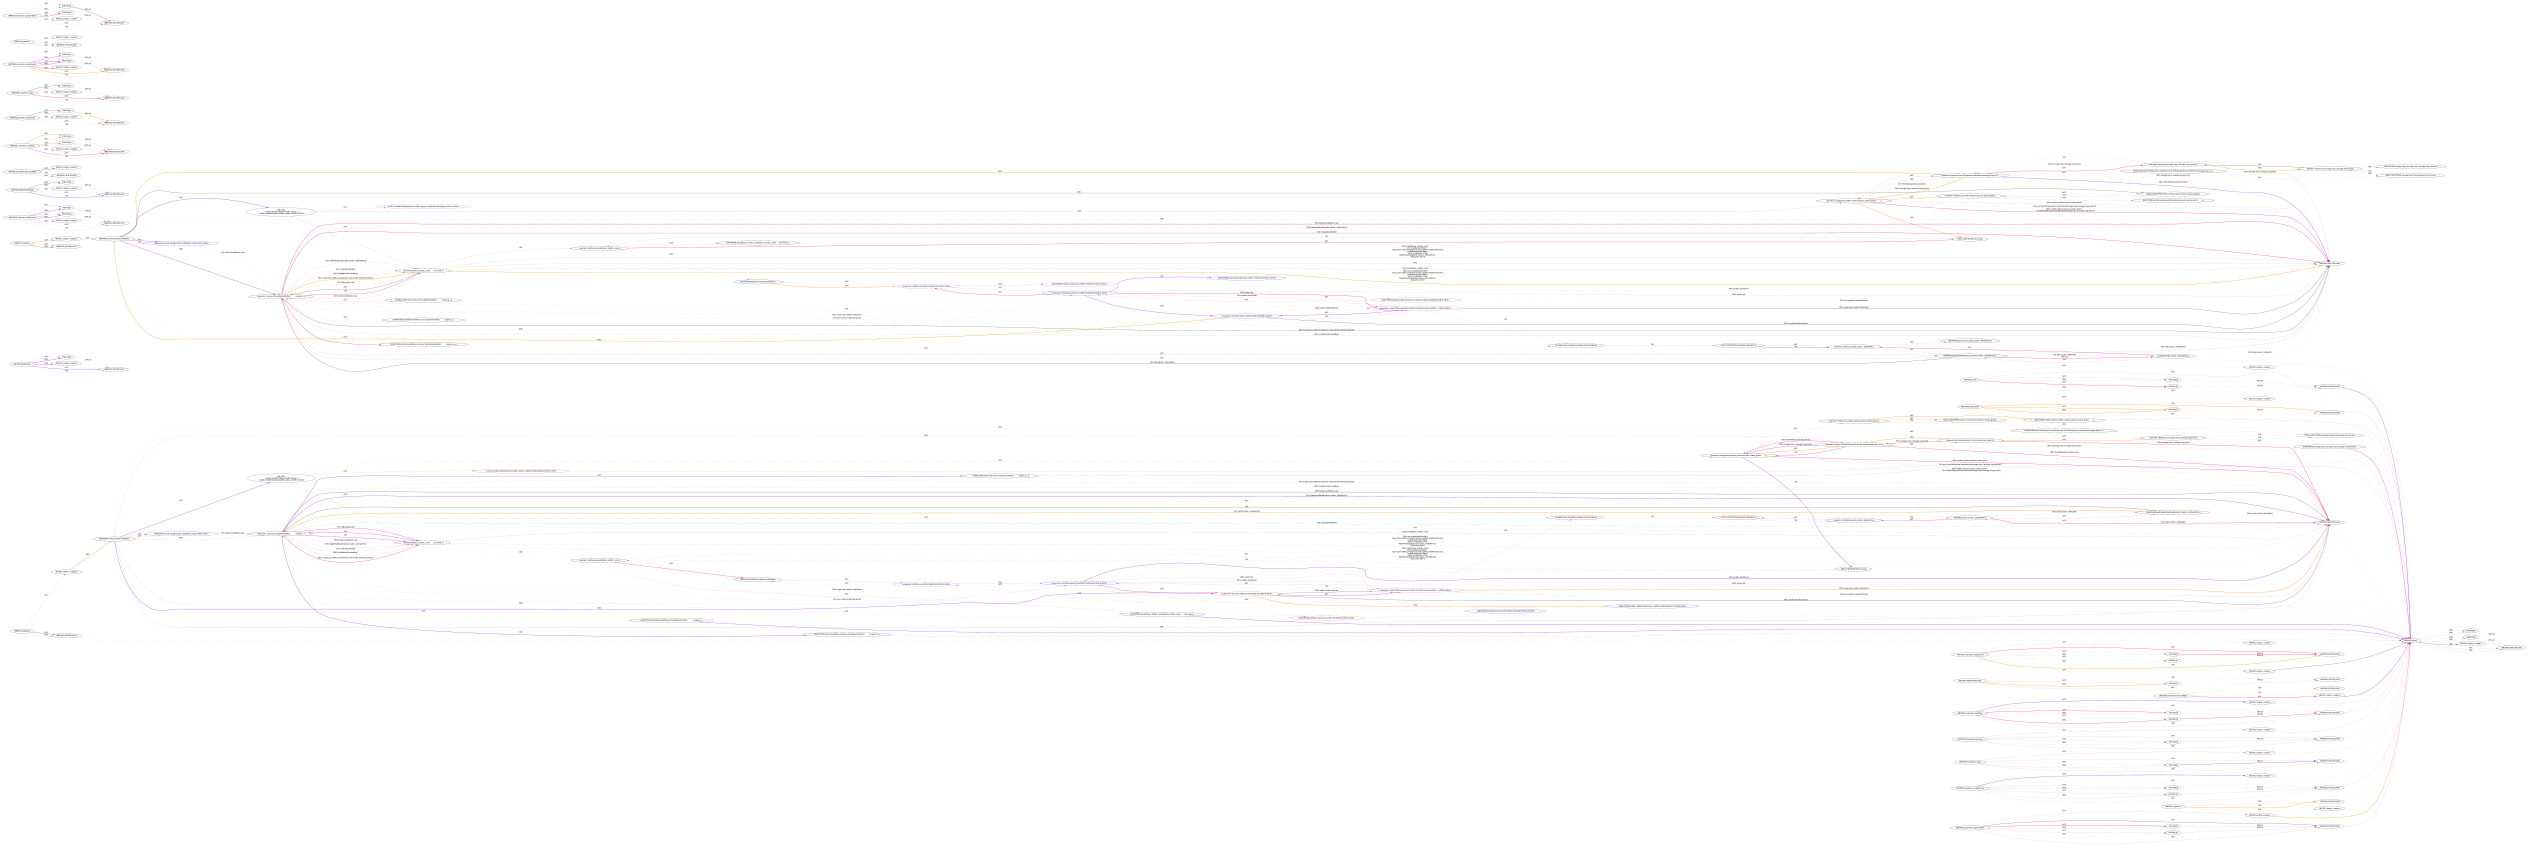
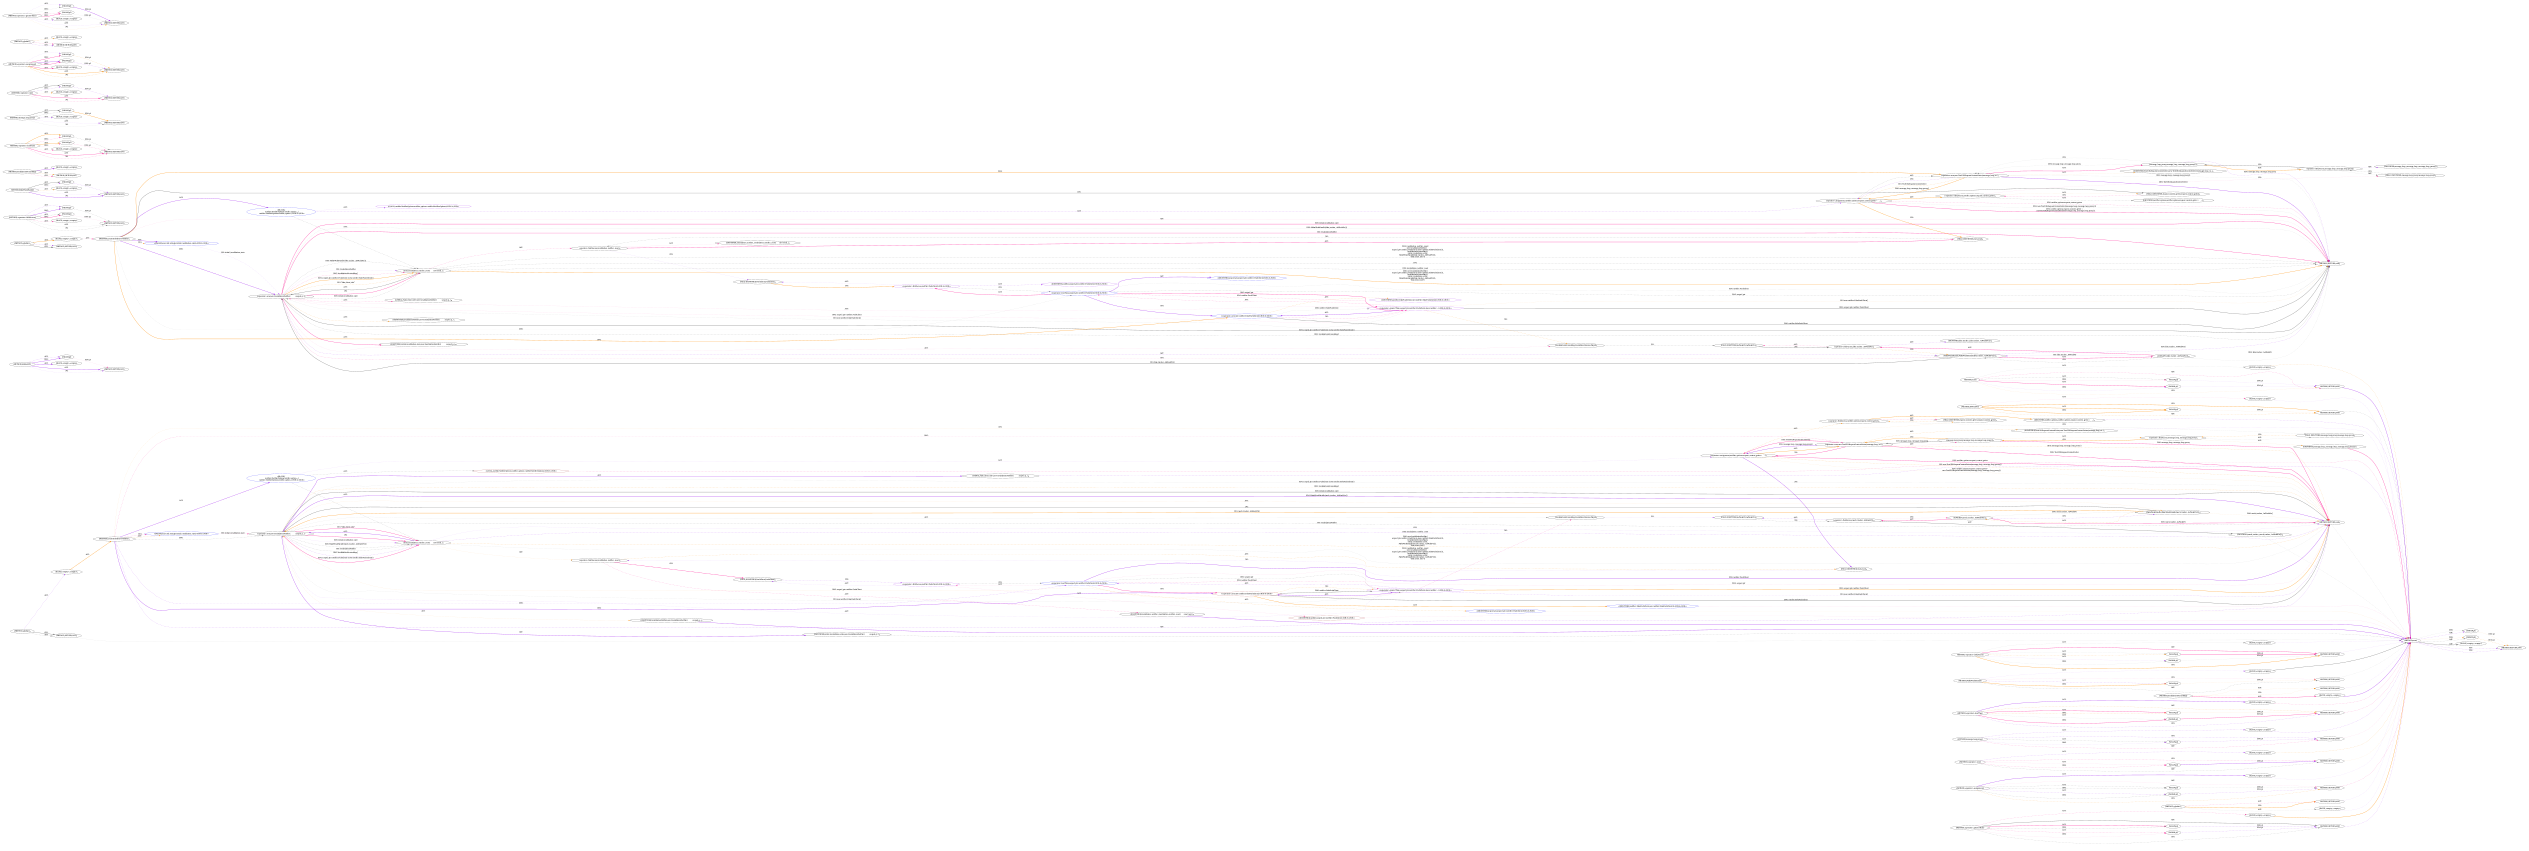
(2064, 357) -> (2064, 357)
none -> (2260, 535)
